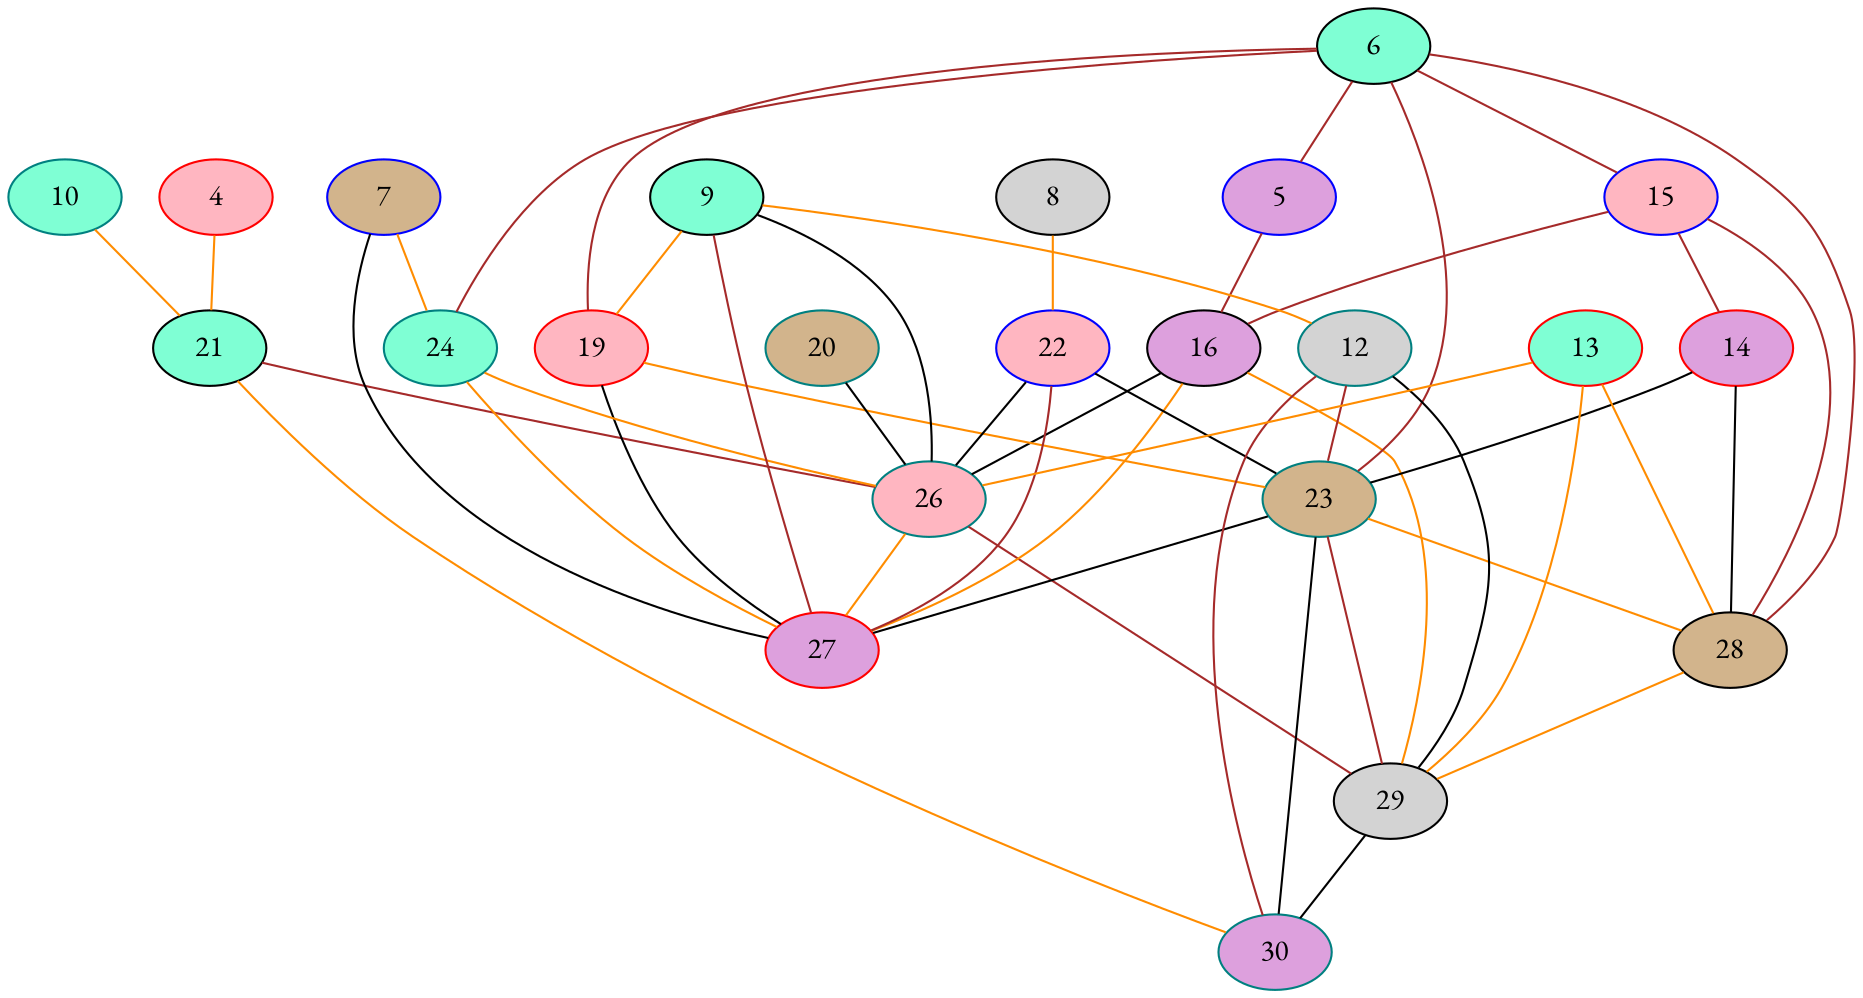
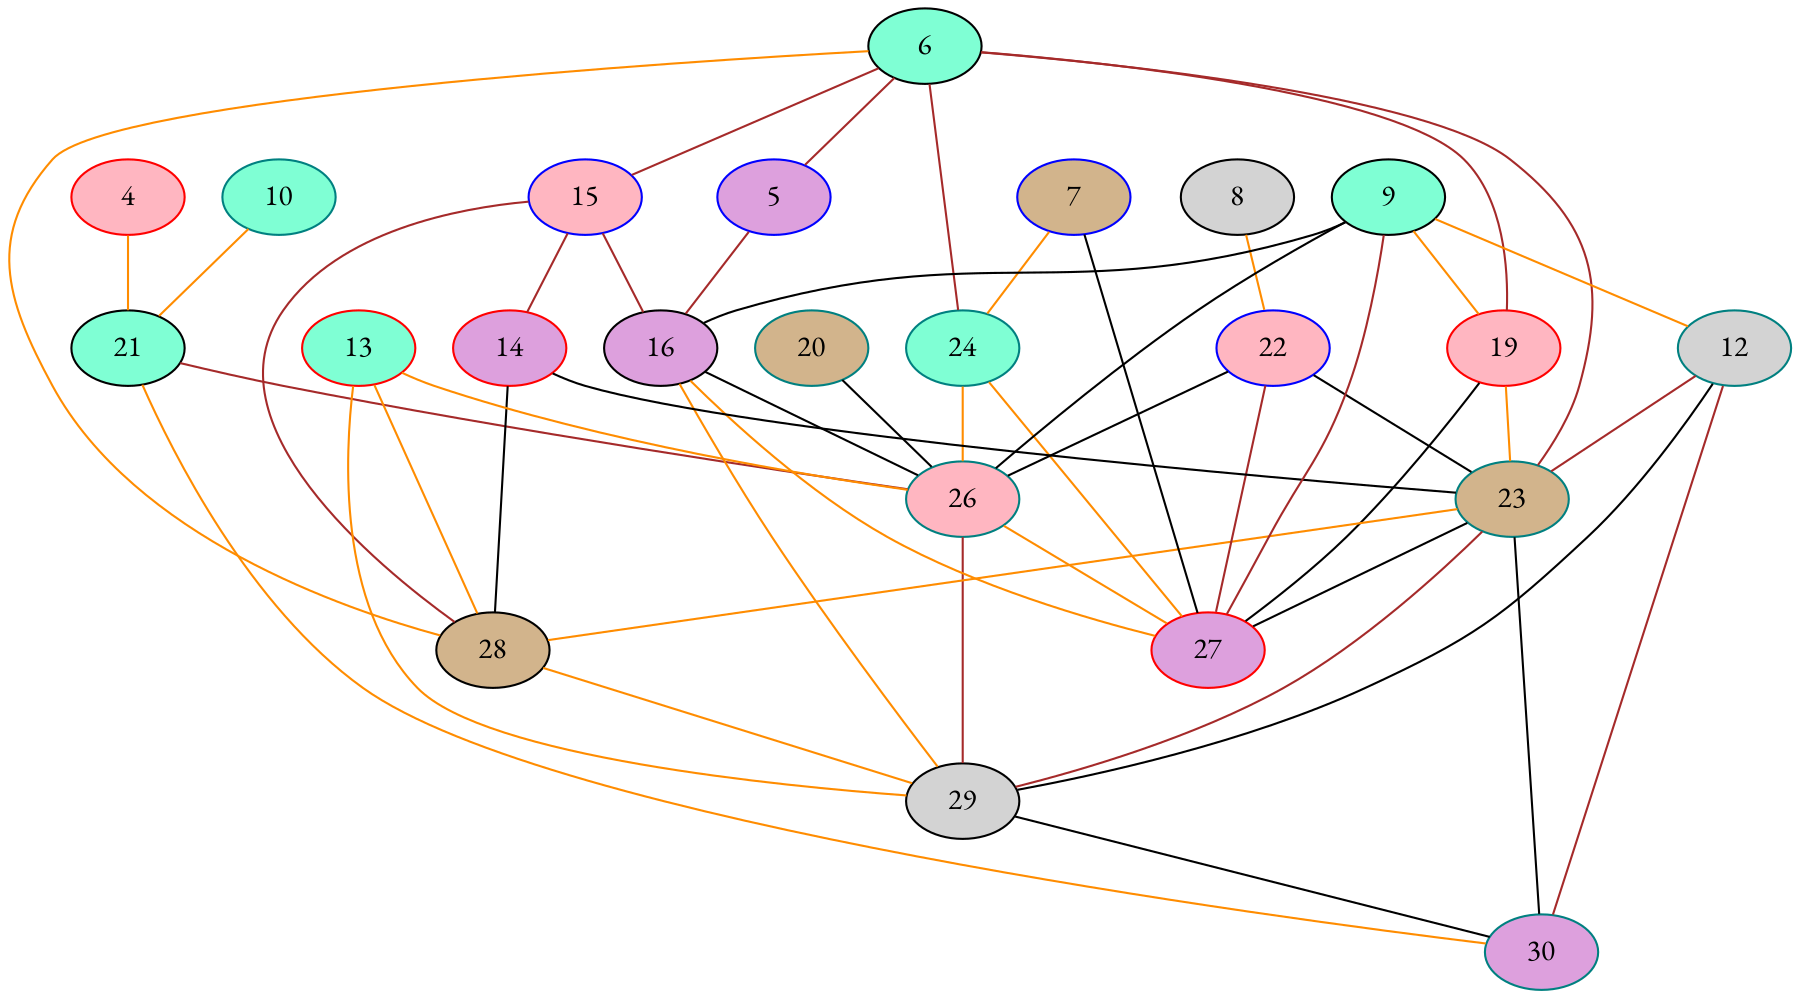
(1812, 227) -> (101, 136)
none -> (1041, 272)
